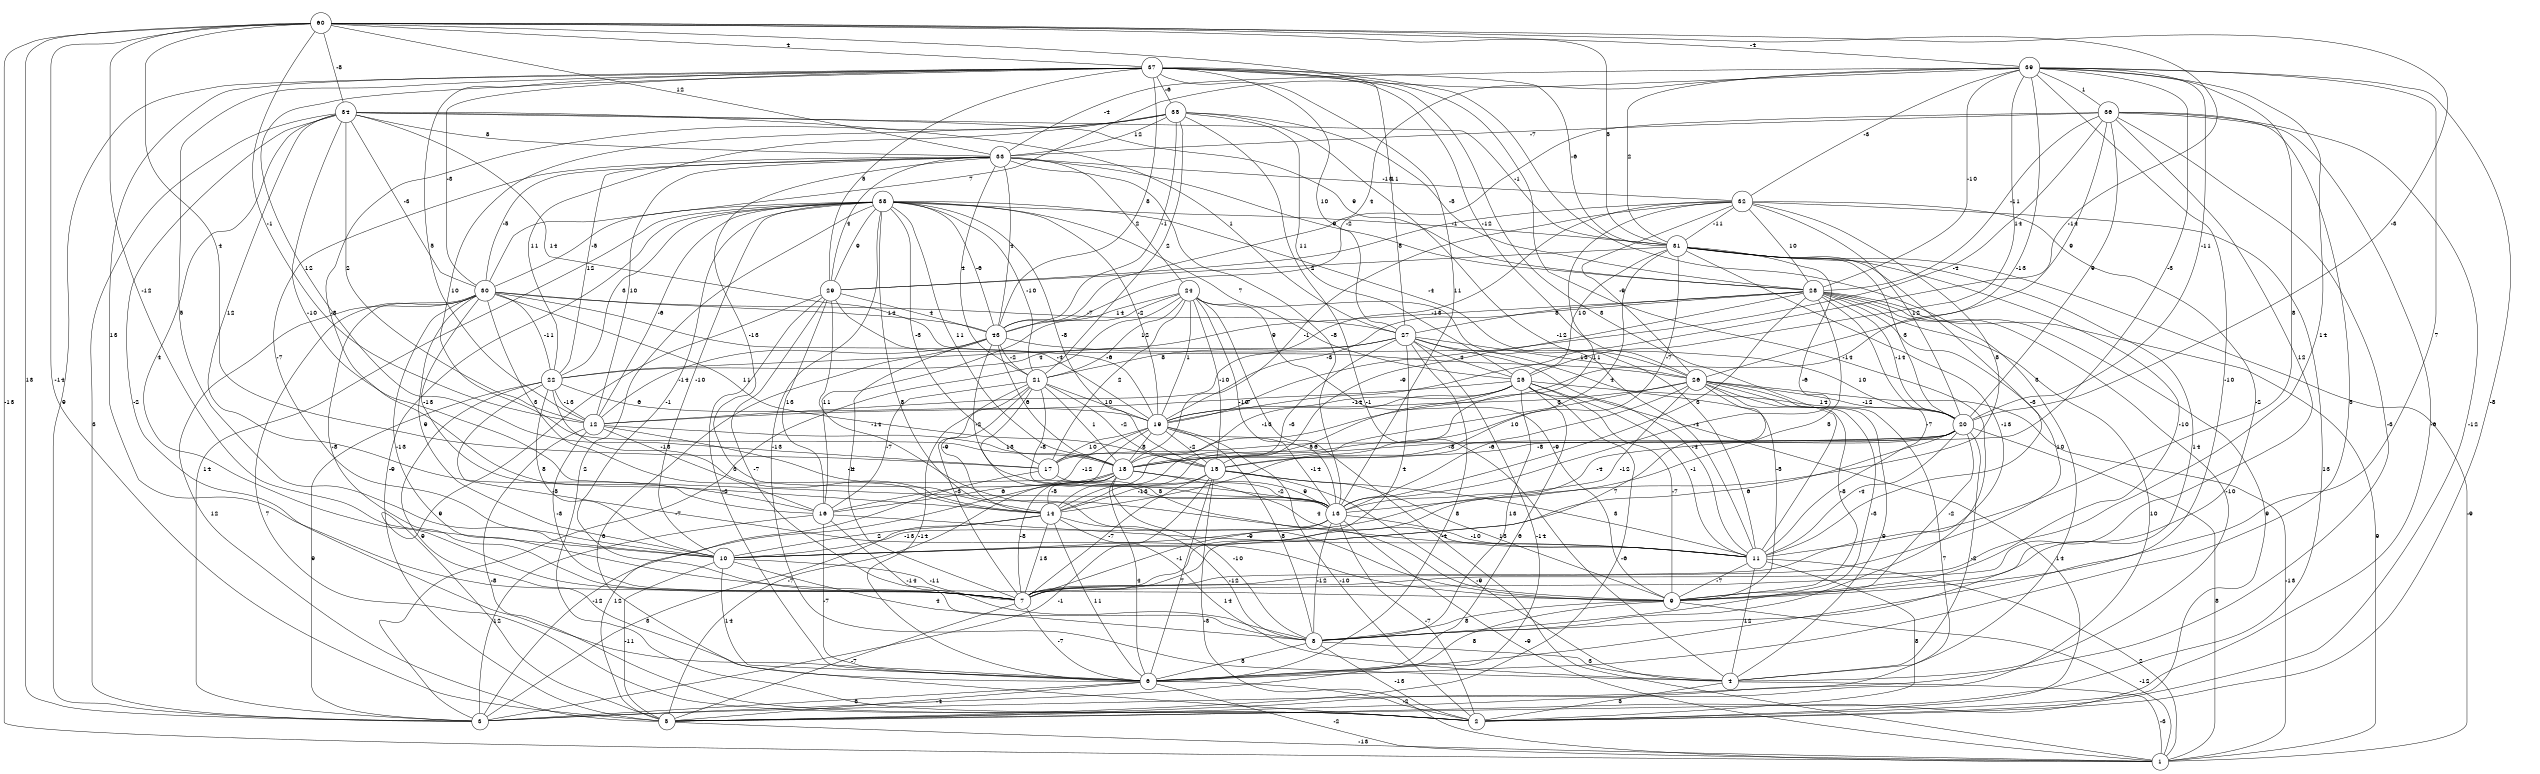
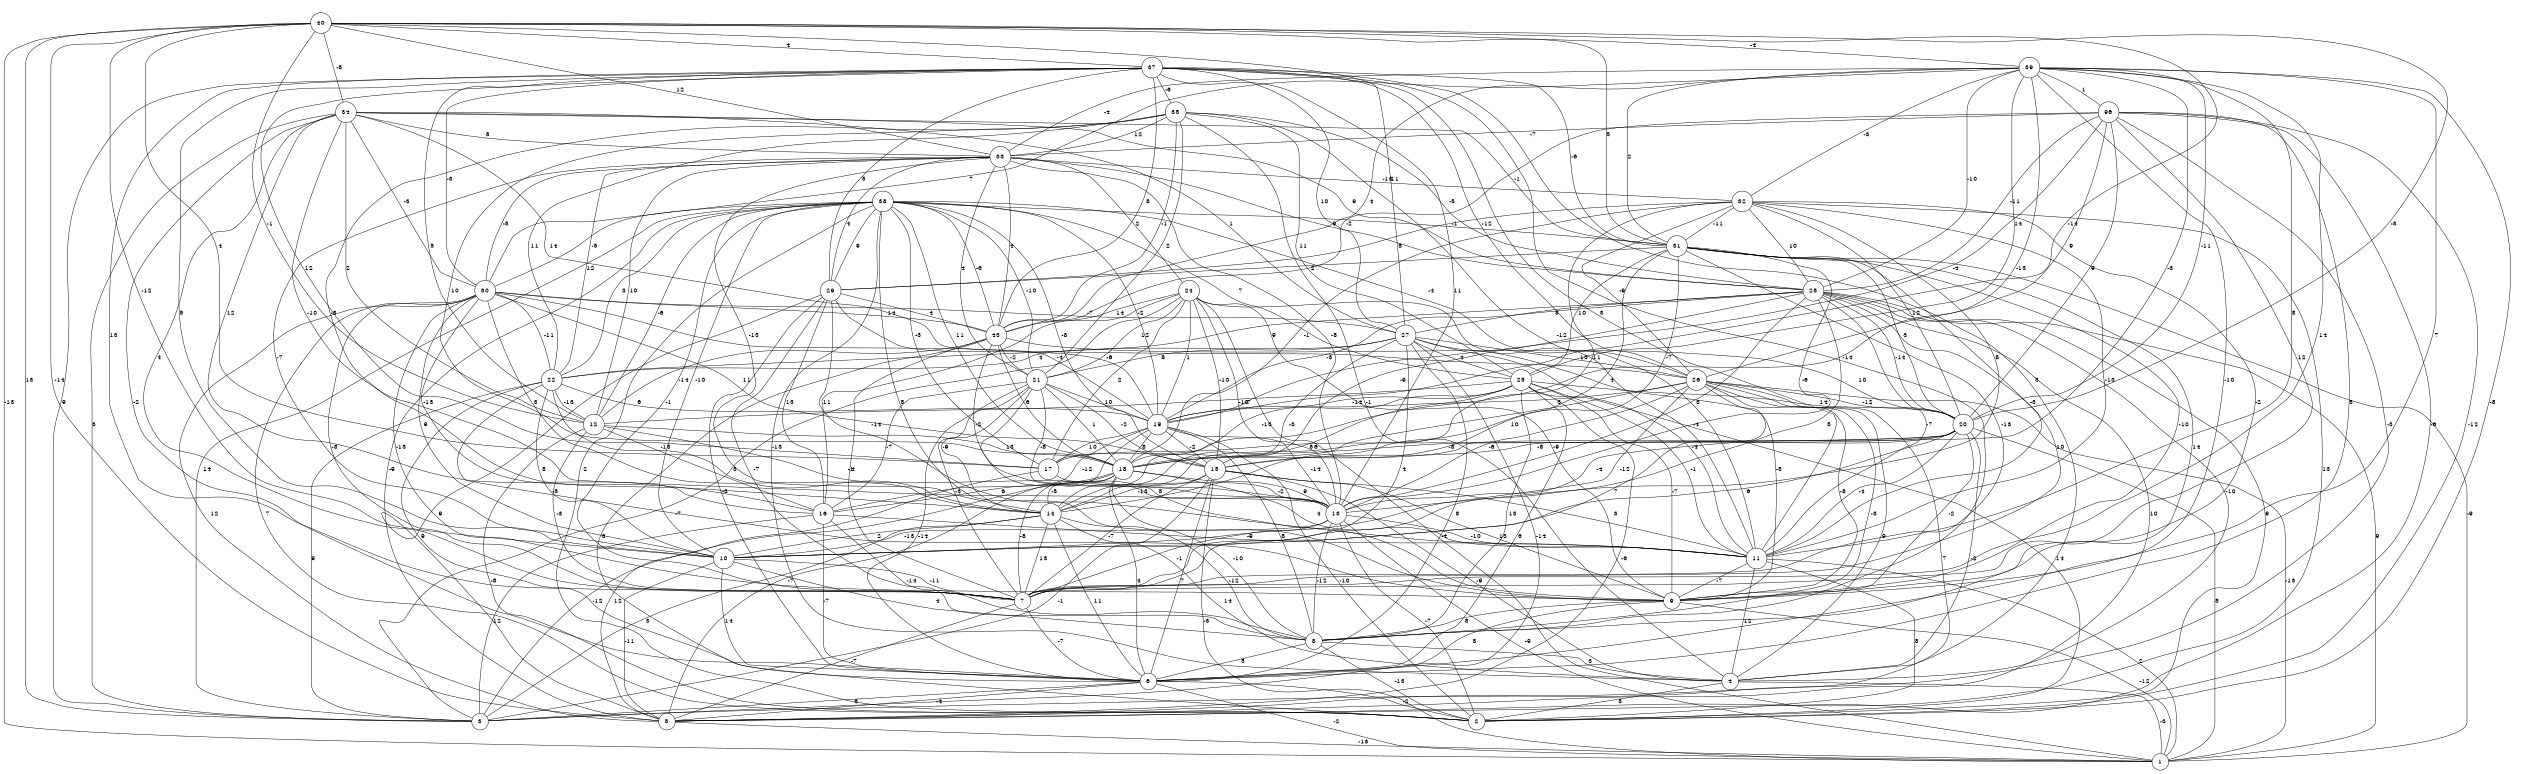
(321, 23) -> (321, 23)
(2109, 112) -> (2109, 112)
(1164, 397) -> (2101, 318)
